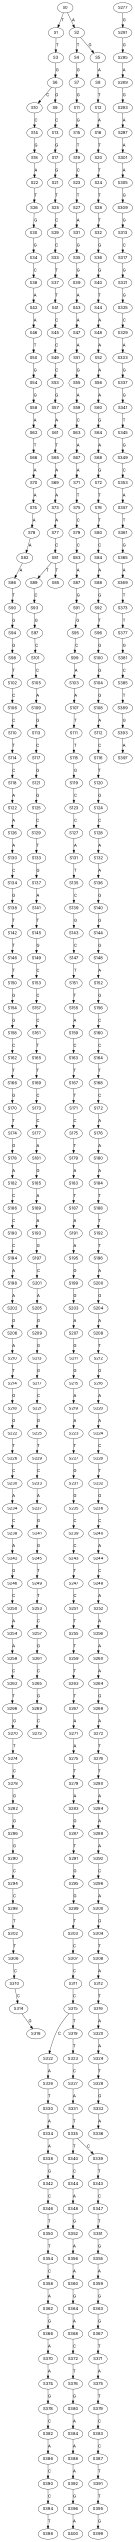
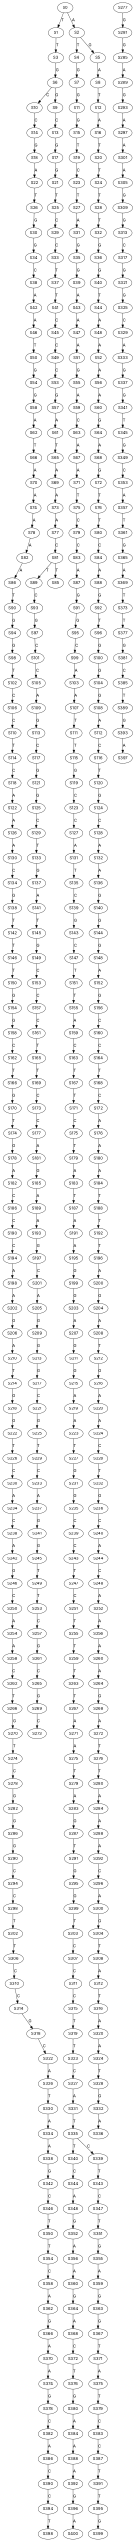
(57, 2031) -> (41, 2045)
